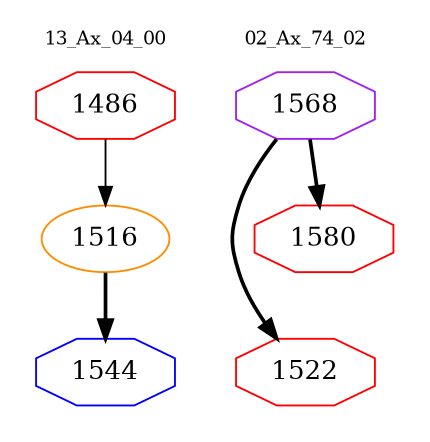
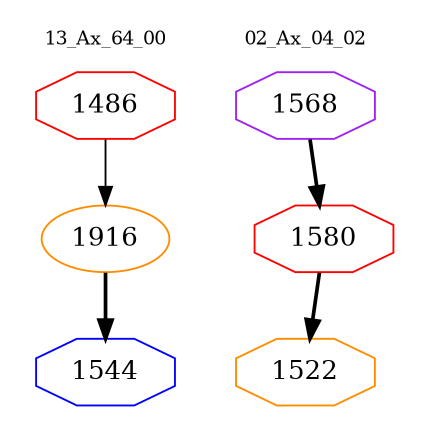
(106, 40) -> (106, 40)
(305, 40) -> (305, 40)
(233, 229) -> (316, 296)
(106, 239) -> (106, 239)
(305, 372) -> (305, 372)
